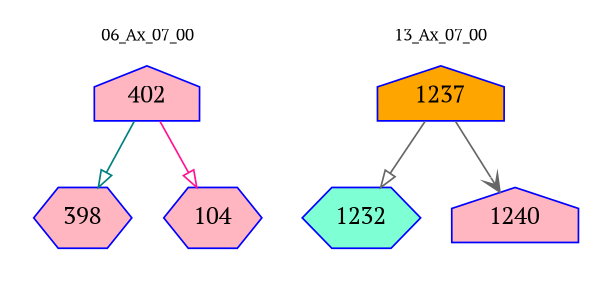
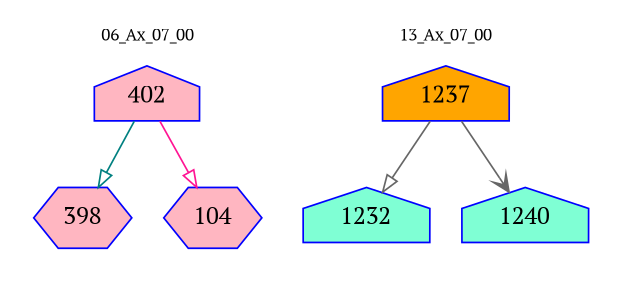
(361, 218) -> (366, 218)
(515, 218) -> (525, 218)
